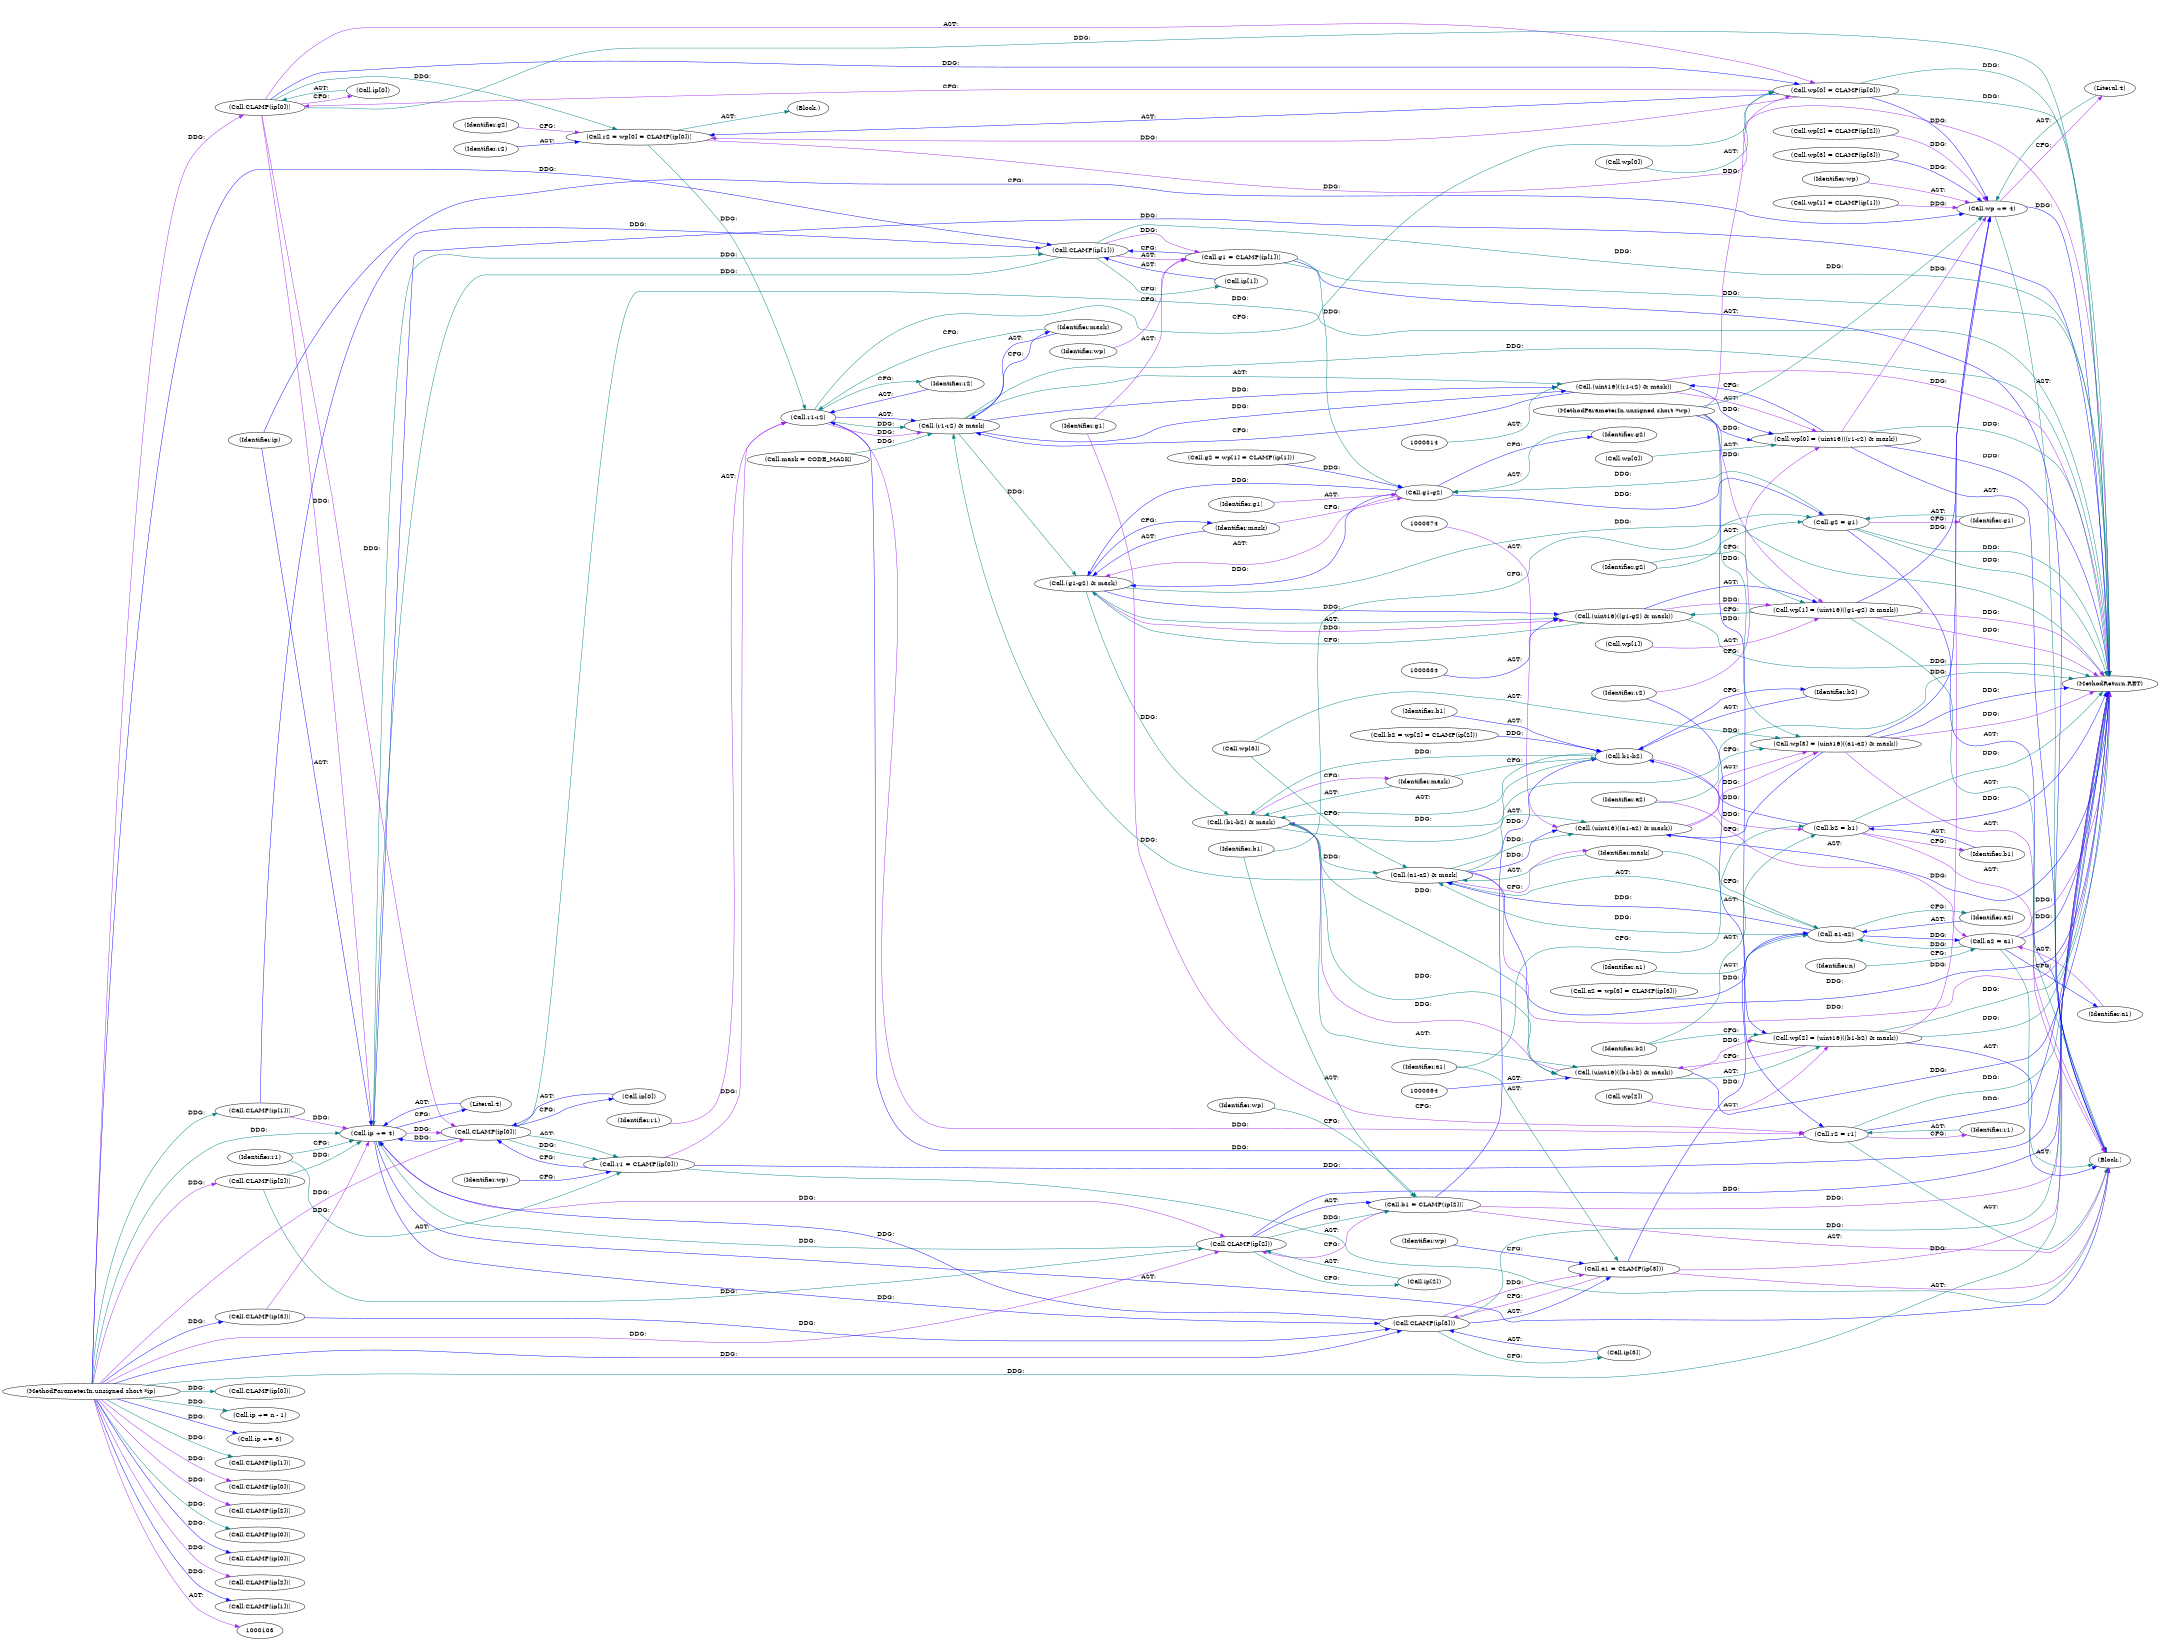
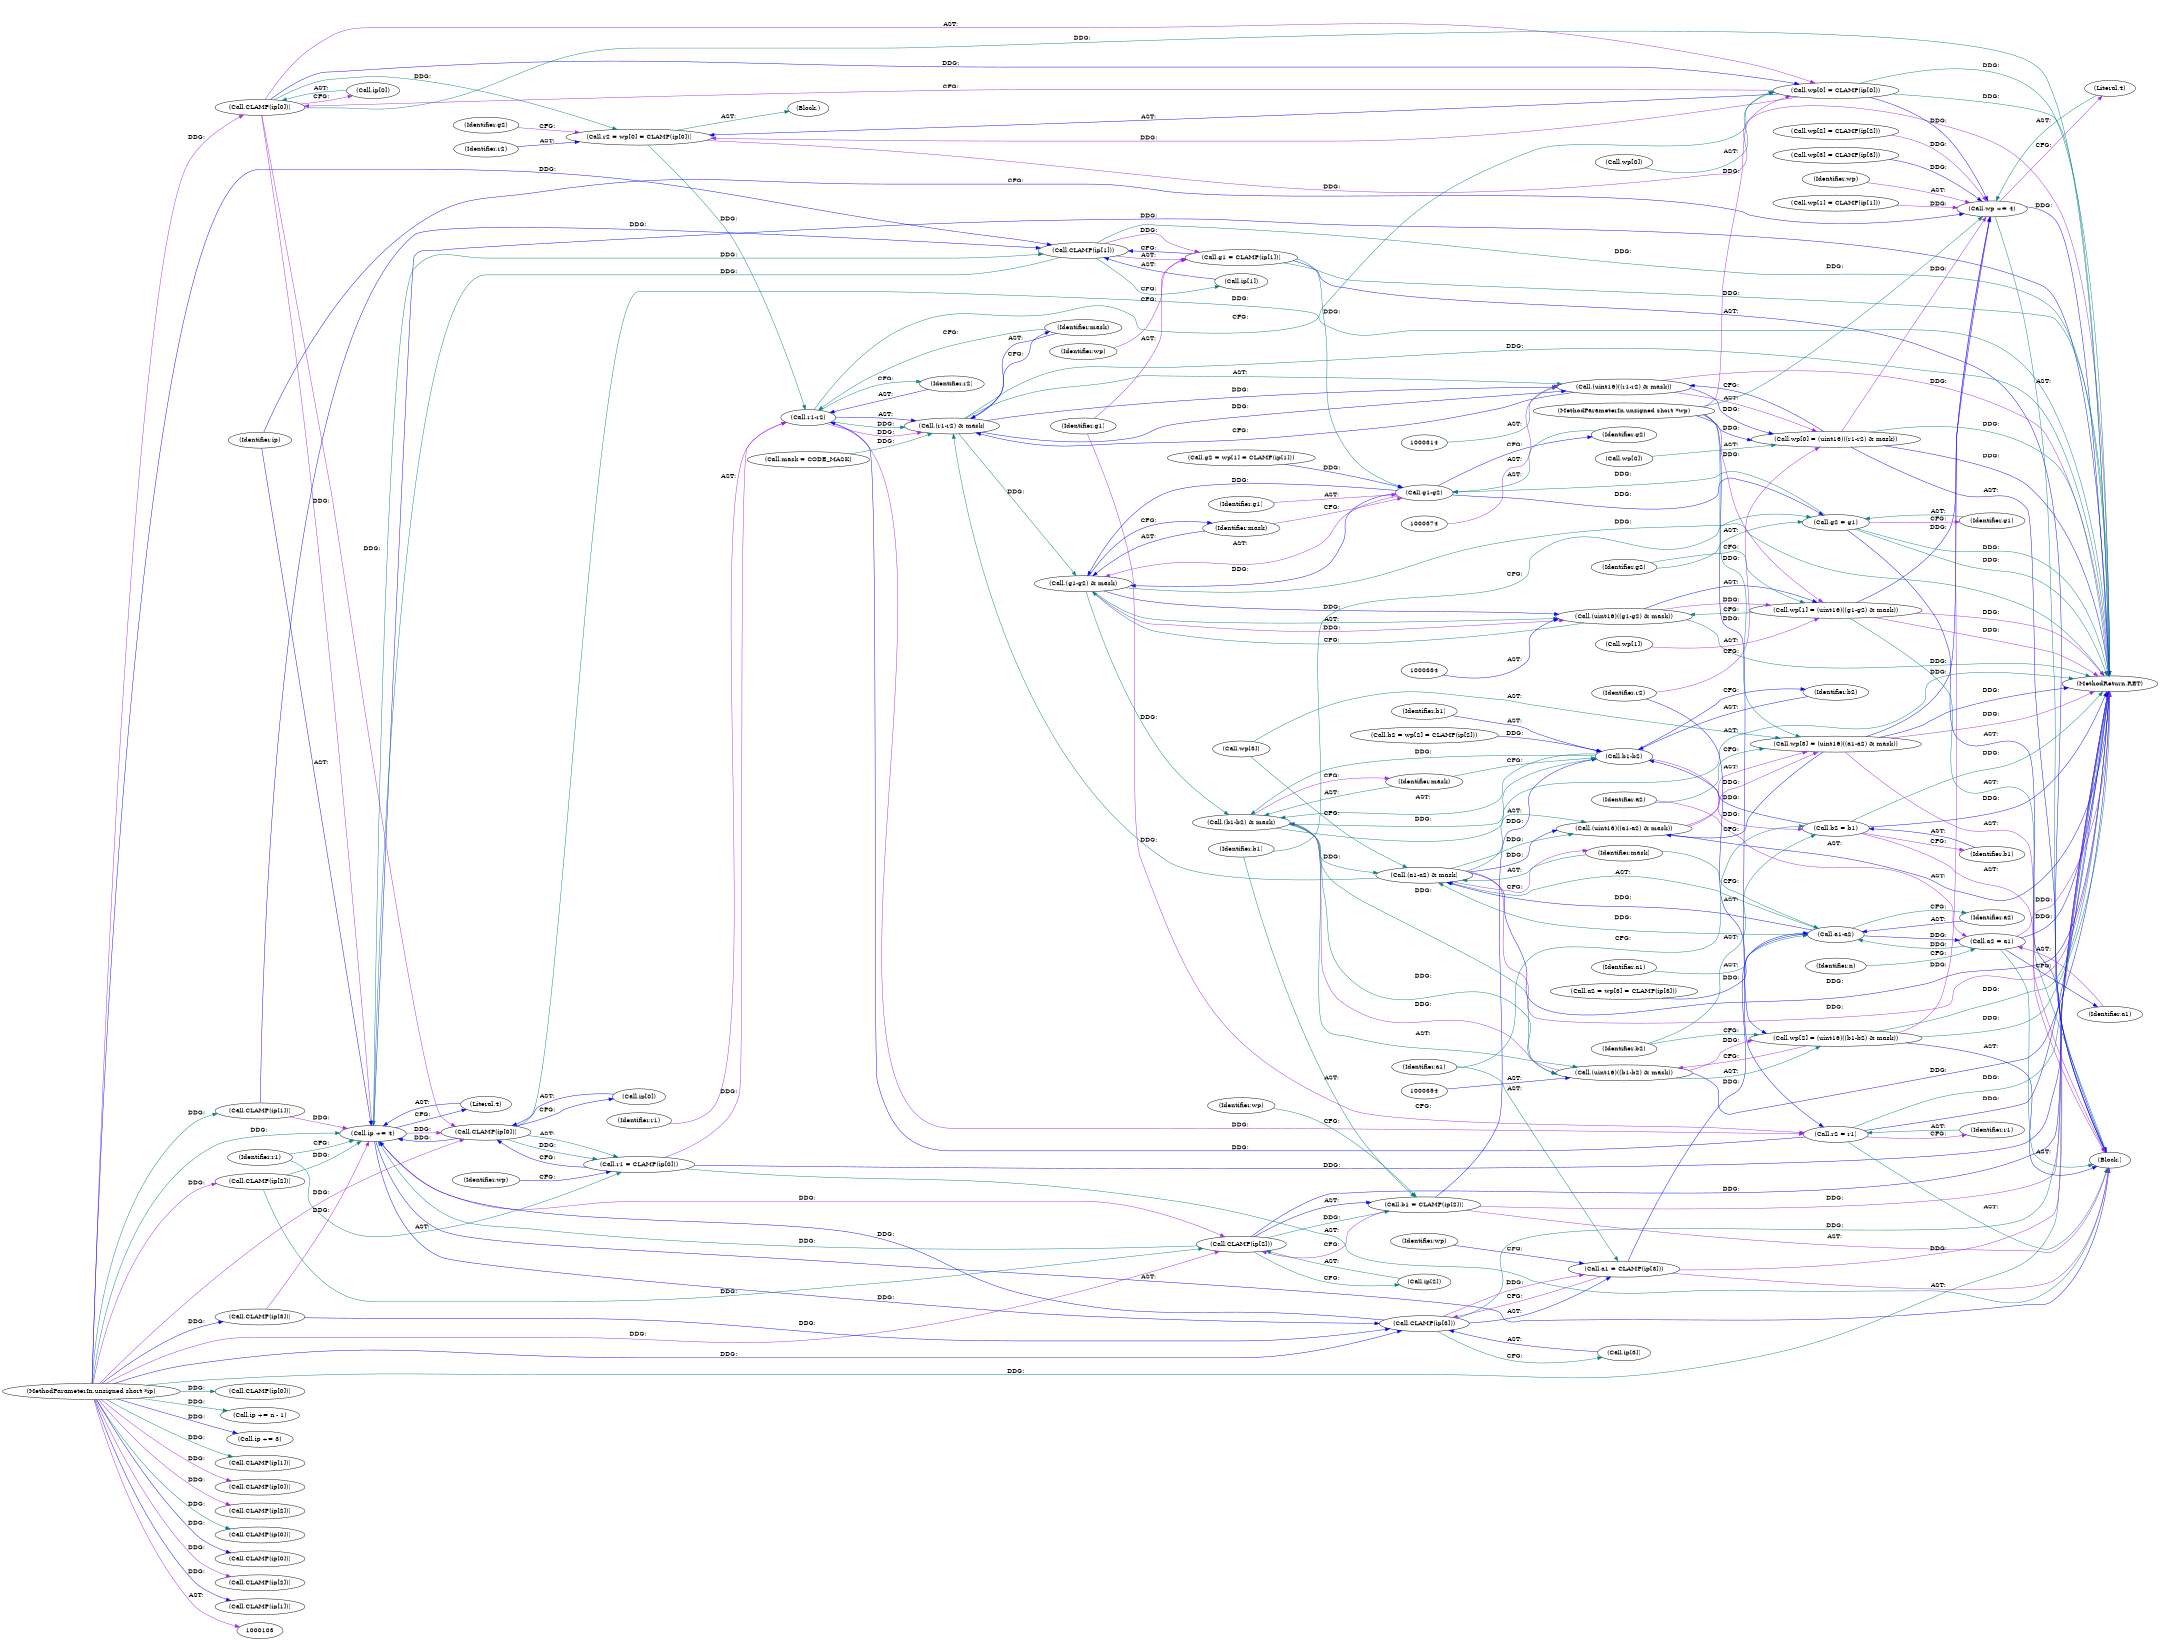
(1529, 666) -> (1516, 467)
(1732, 731) -> (1732, 731)
(1939, 876) -> (1939, 876)
(1624, 1097) -> none
